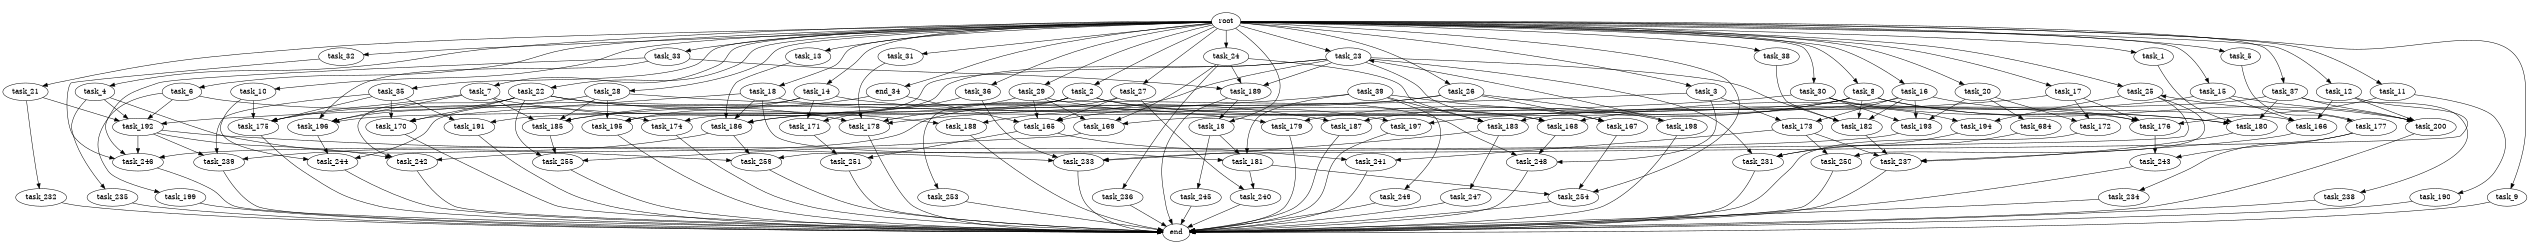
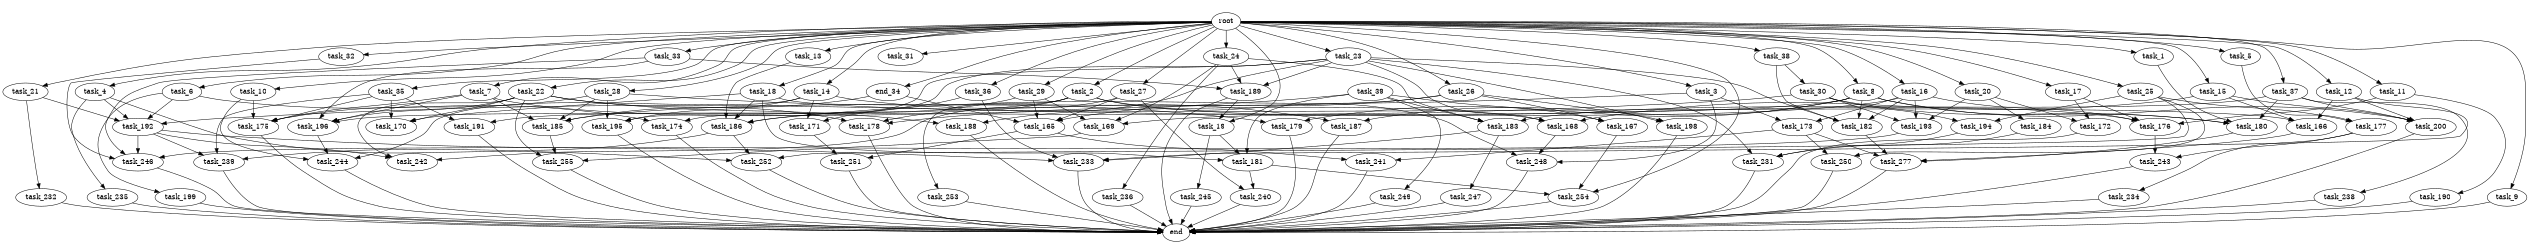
(1539, 28) -> (1793, 72)
(862, 83) -> none
(1520, 88) -> (1513, 88)
(2260, 108) -> (2253, 108)
(1406, 127) -> none
(2036, 127) -> (2036, 127)
(756, 162) -> (756, 162)
(1896, 162) -> (1896, 162)
(639, 214) -> none
(780, 224) -> none
